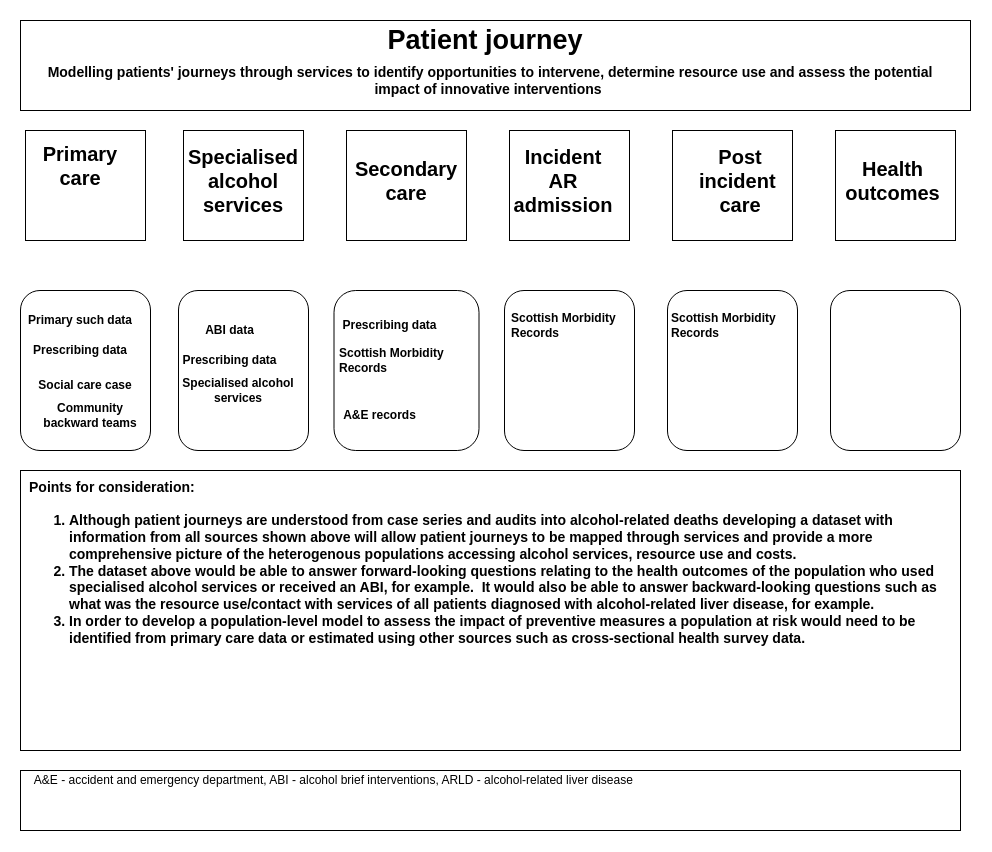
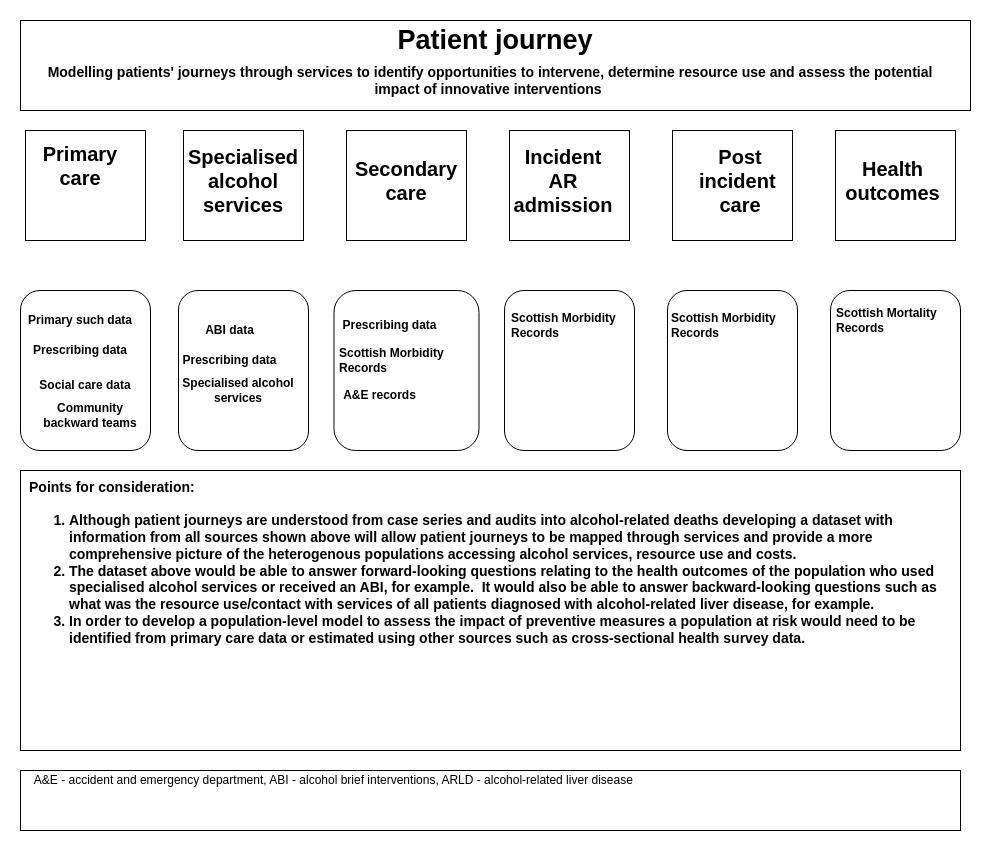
(486, 41) -> (496, 41)
none -> (898, 321)
(86, 386) -> (86, 386)
(380, 416) -> (380, 396)
